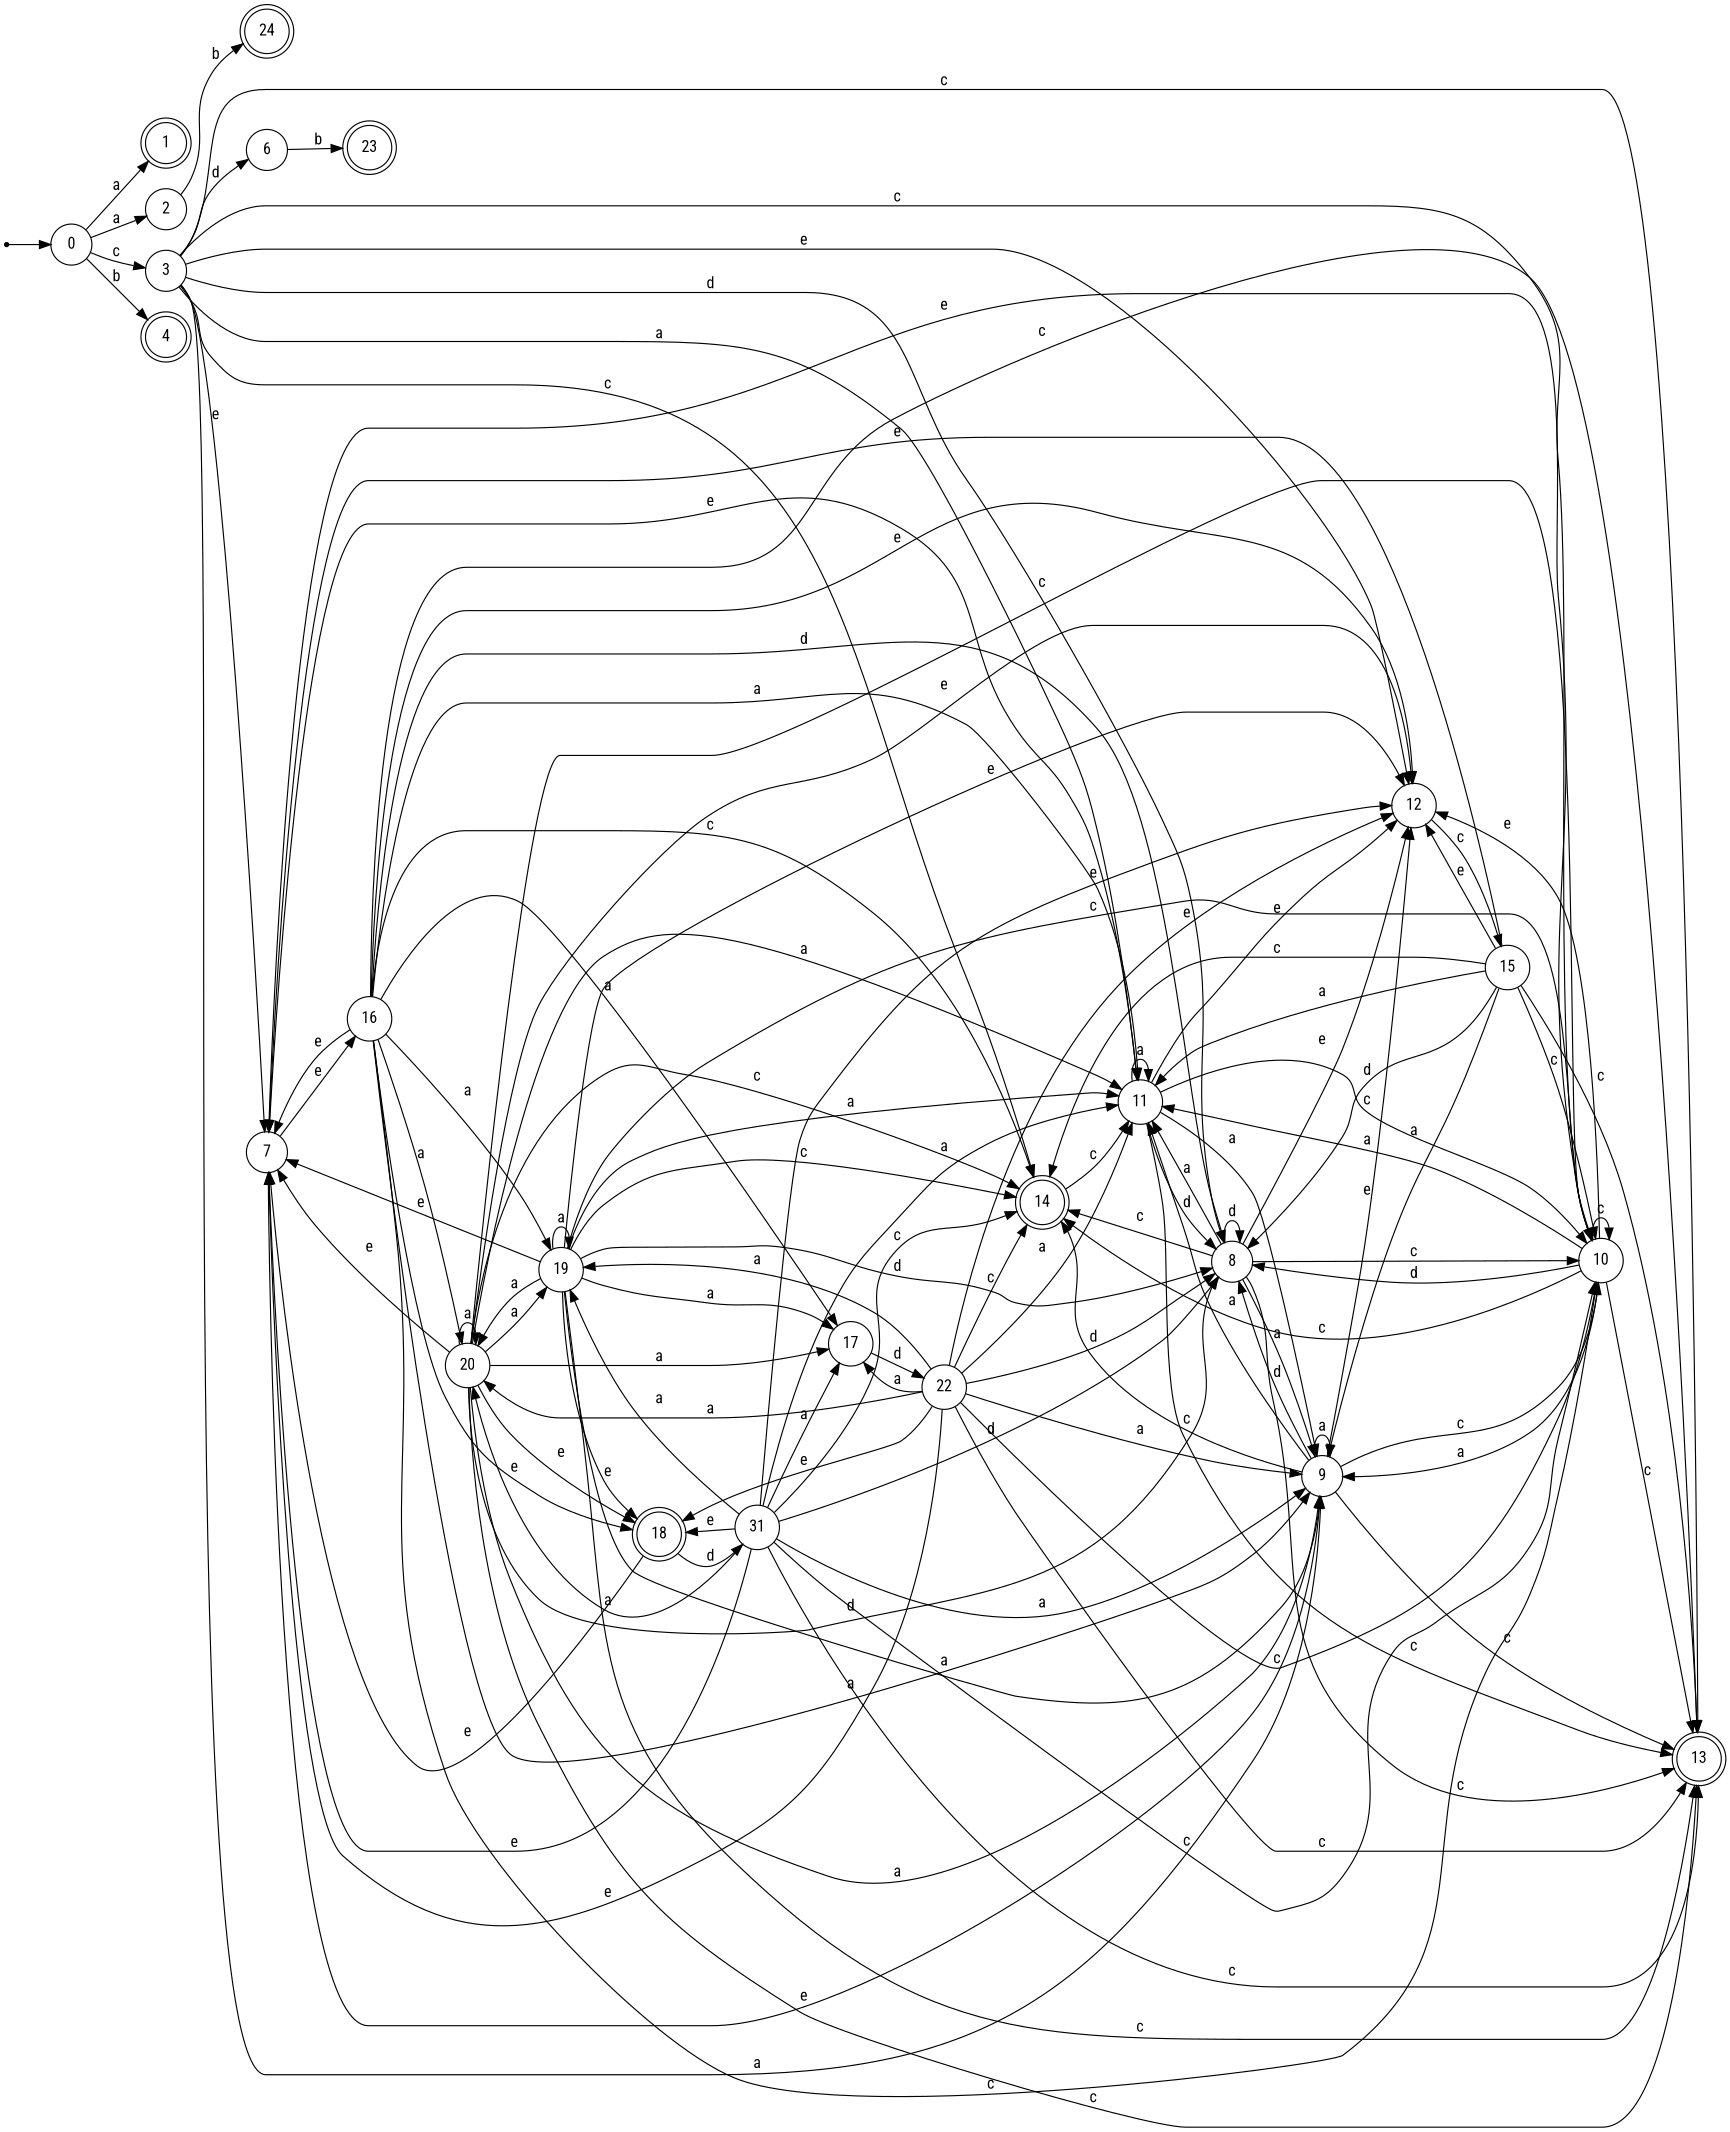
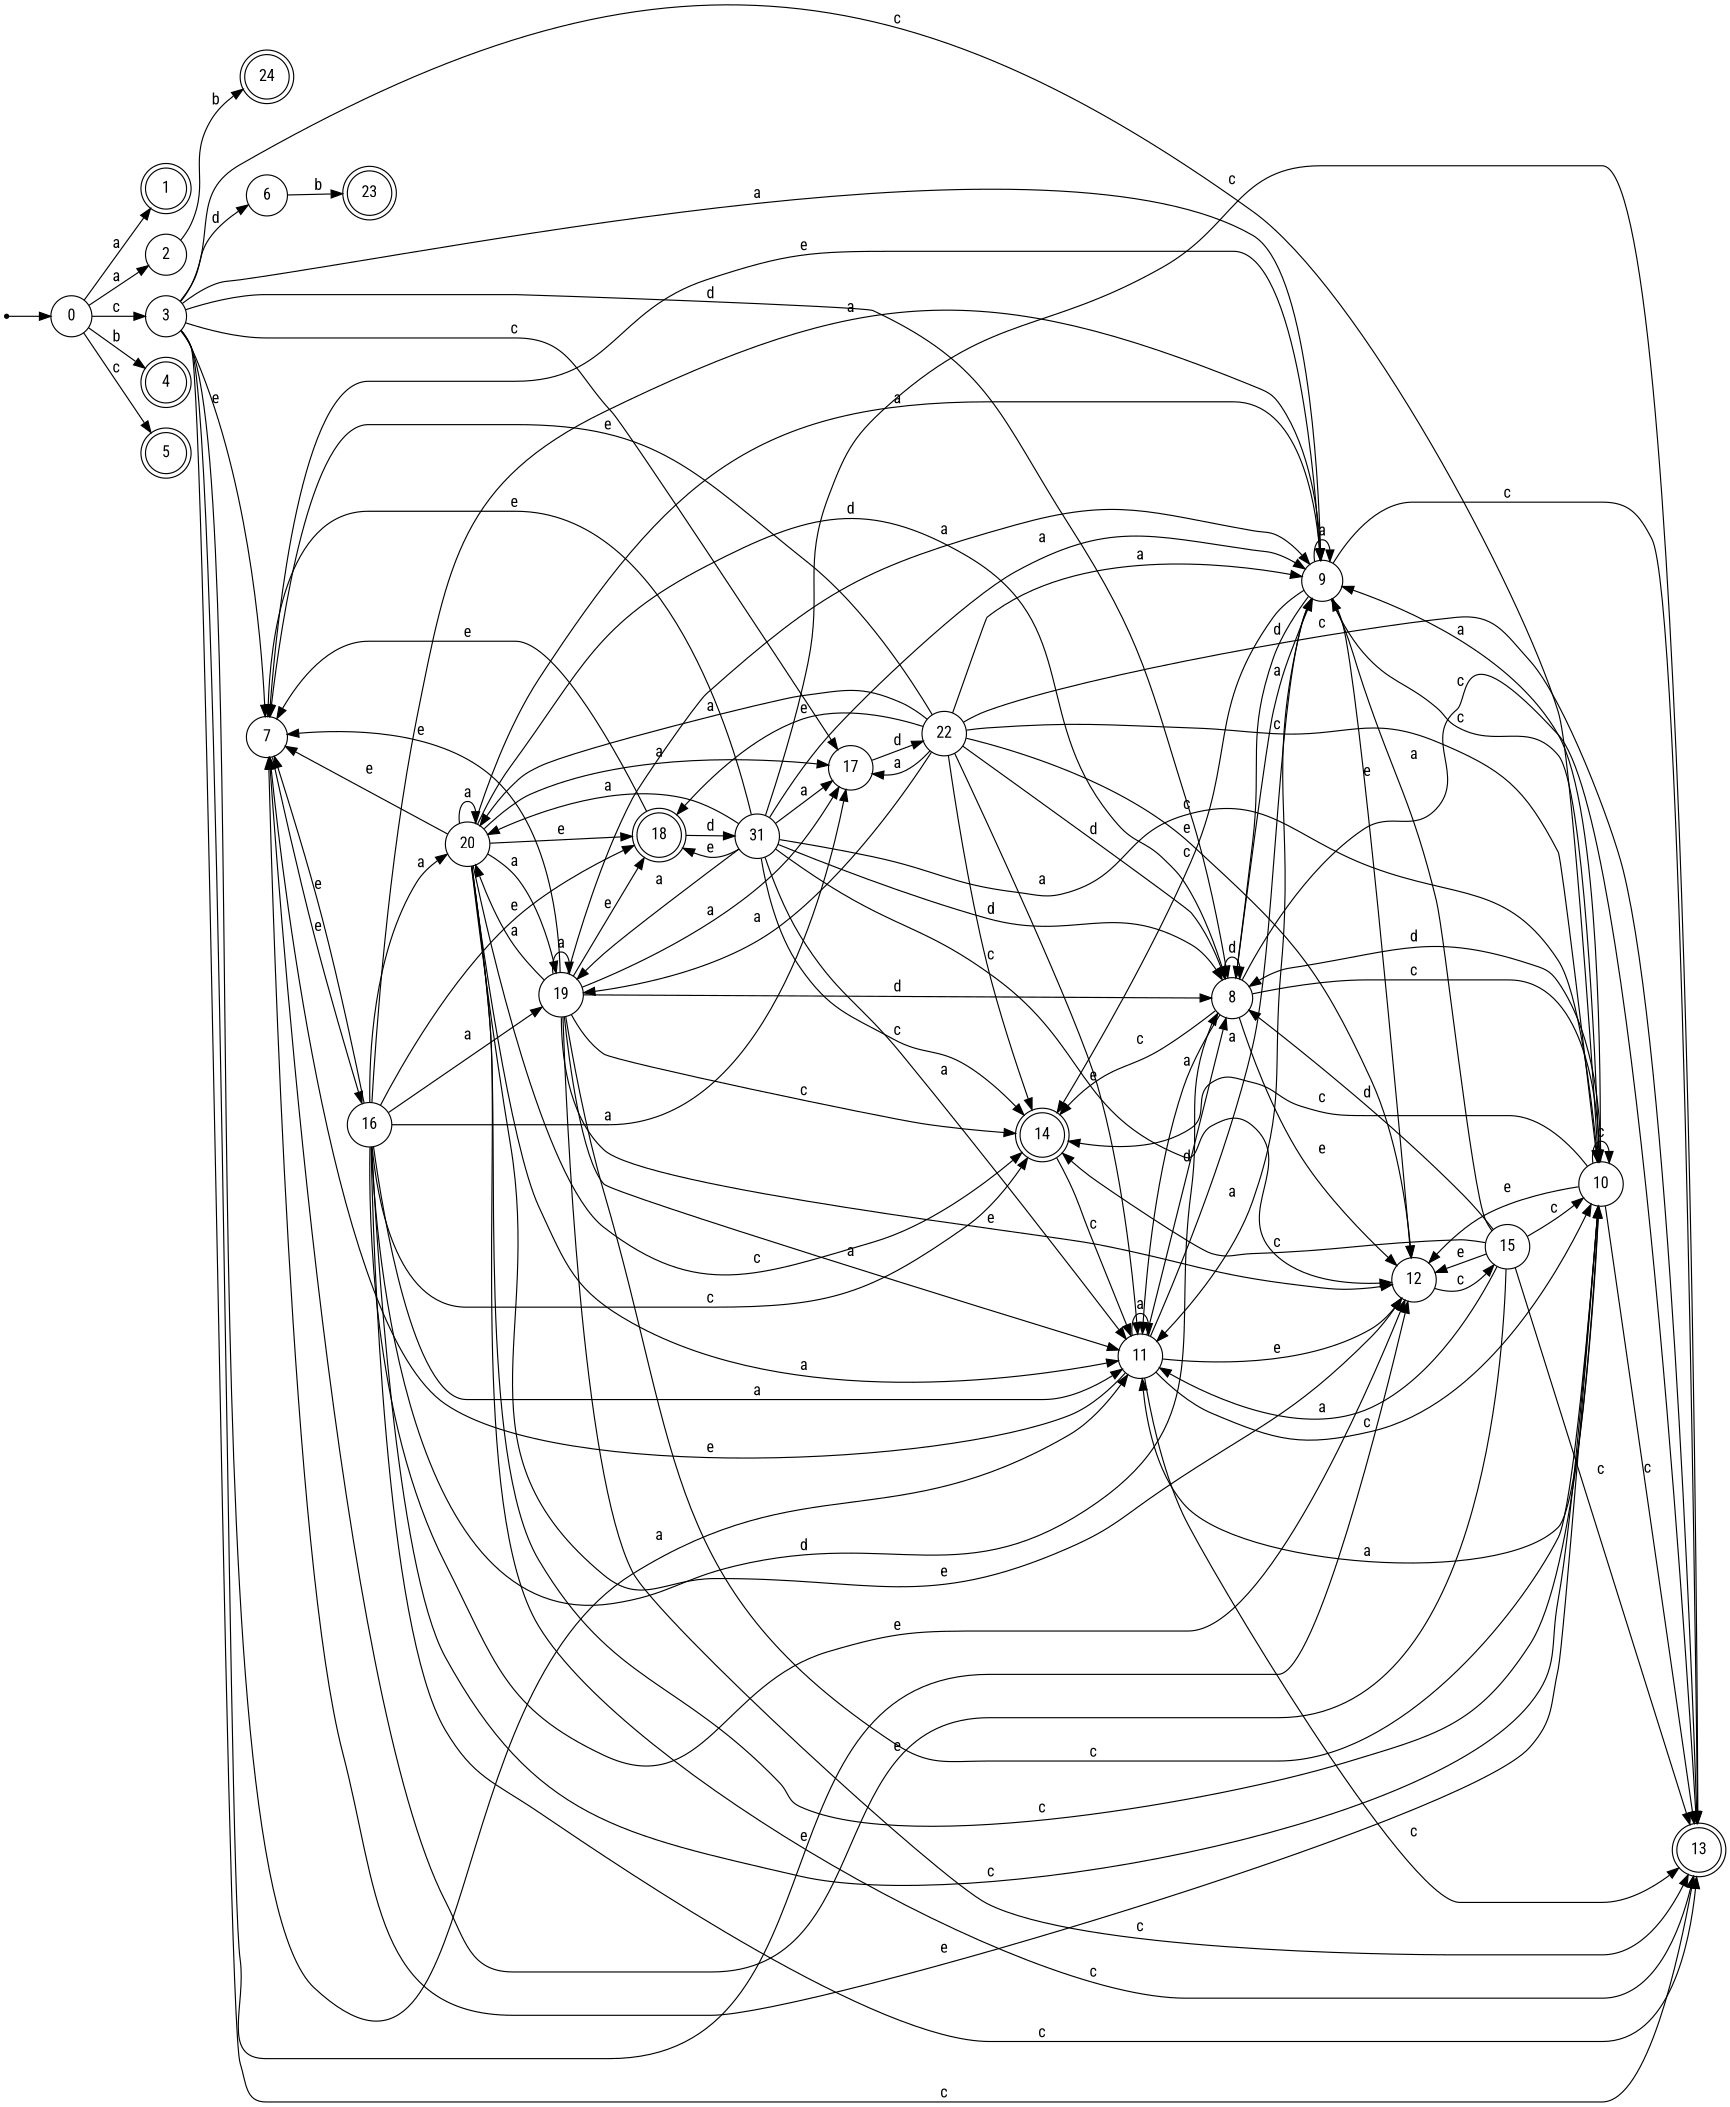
none -> (166, 453)
(783, 511) -> (591, 387)
